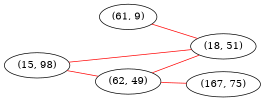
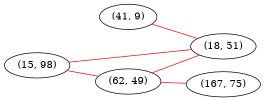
(128, 17) -> (128, 17)
